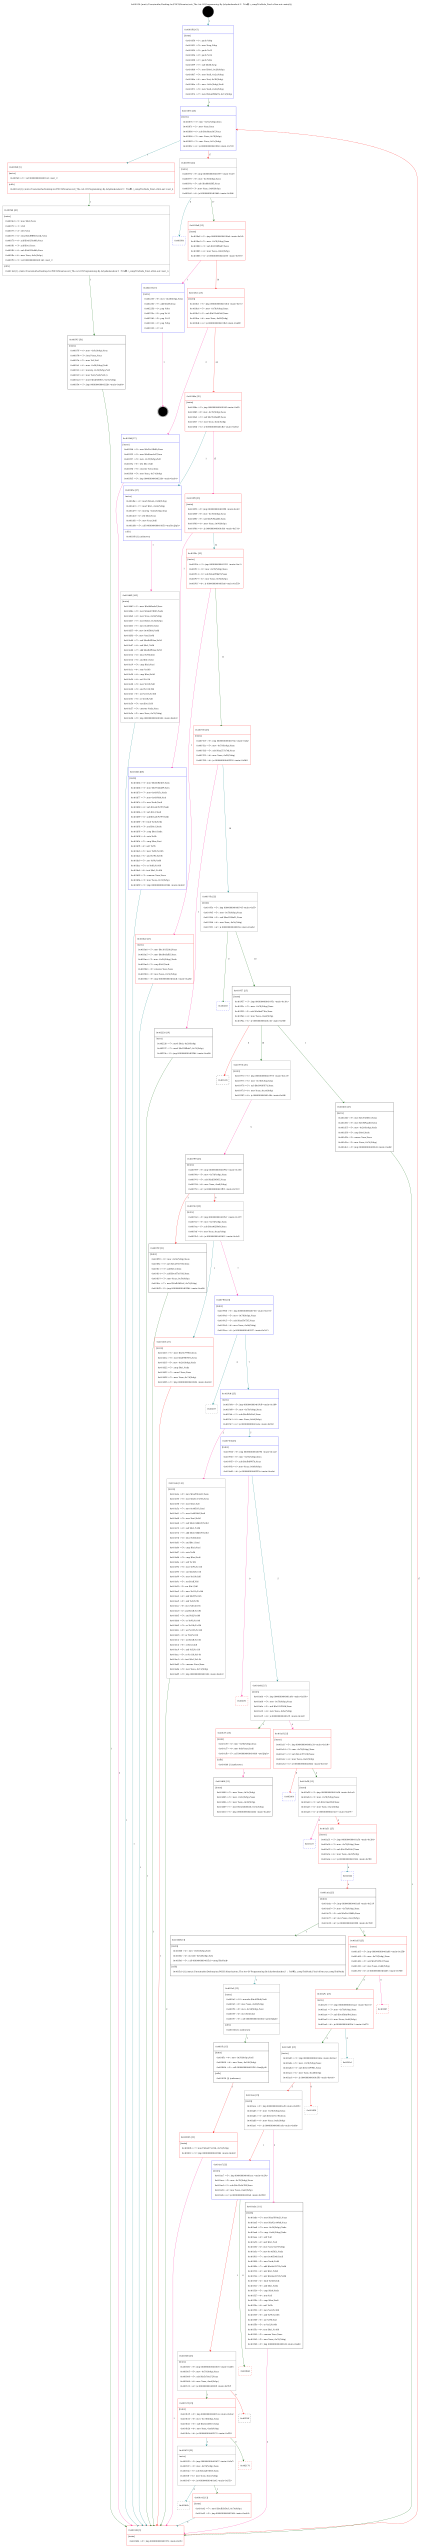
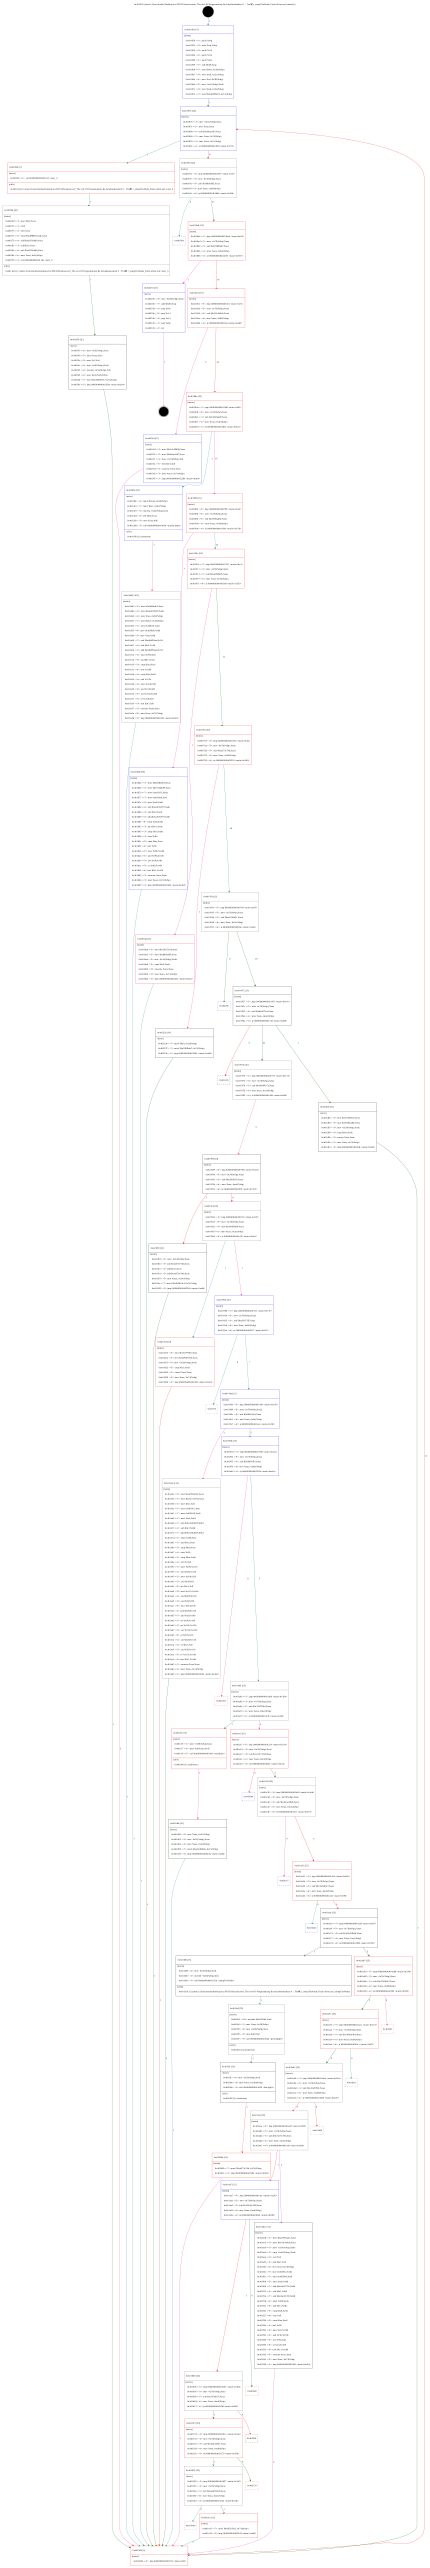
(347, 1884) -> (335, 1904)
none -> (172, 2201)
